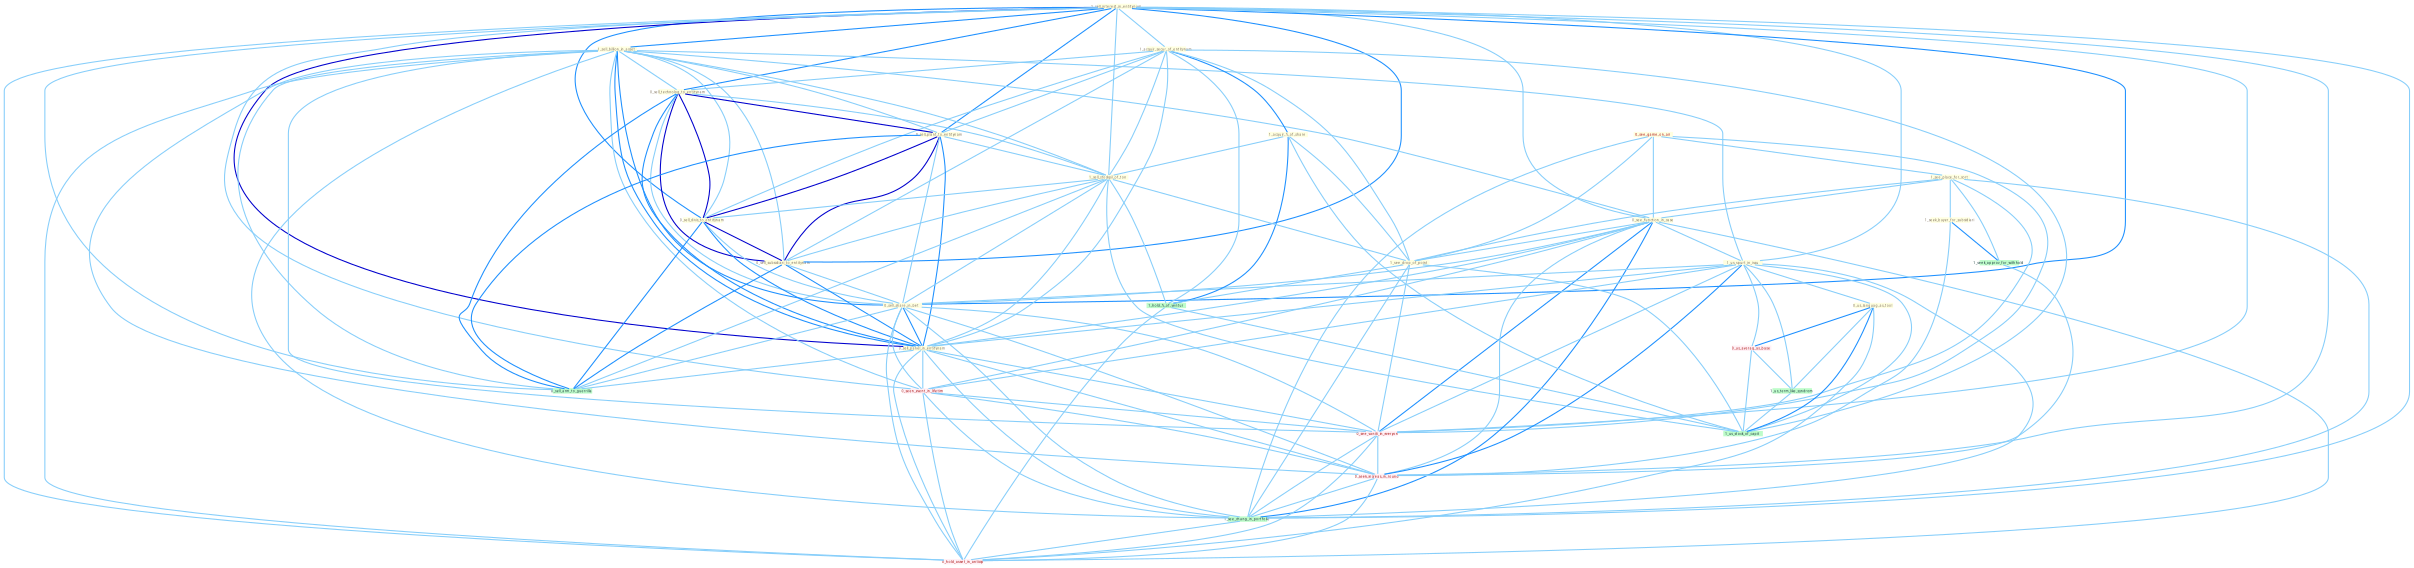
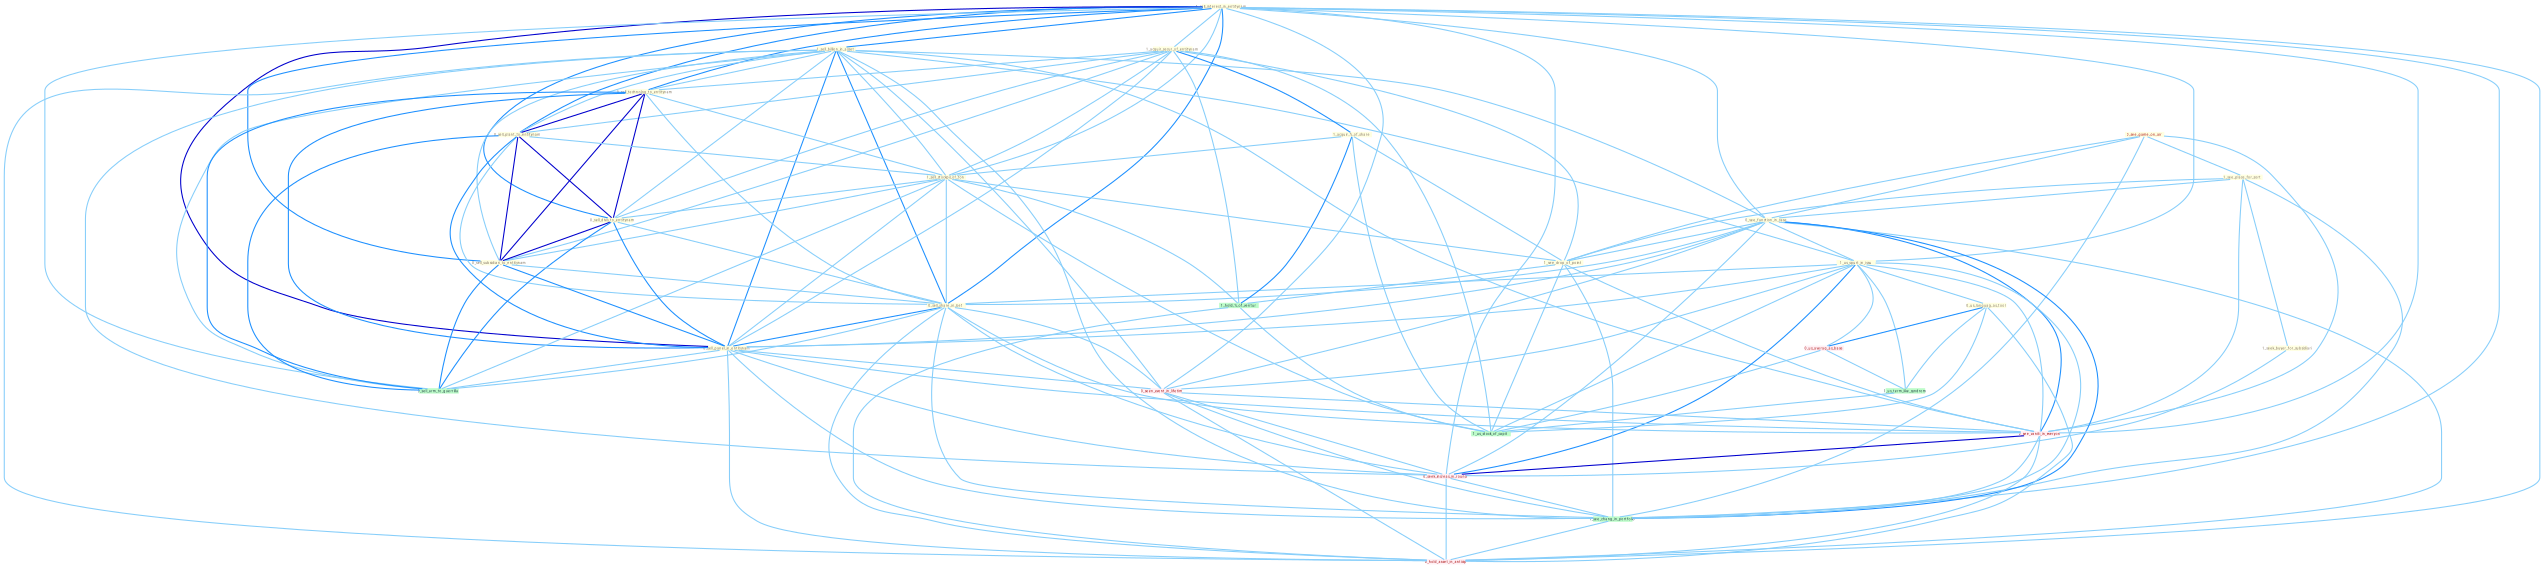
(1999, 263) -> none
(1833, 380) -> (1801, 415)
(1378, 455) -> (1743, 455)
